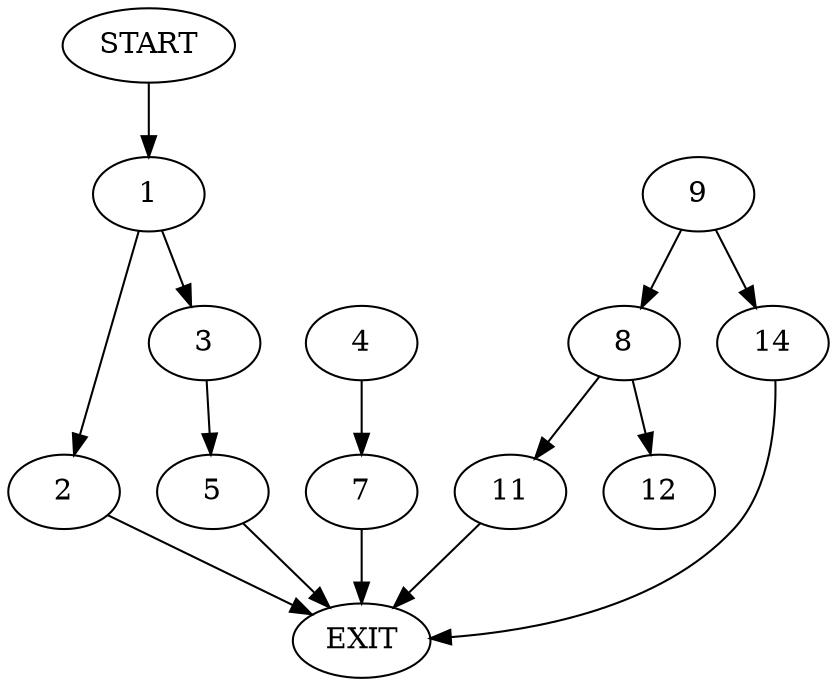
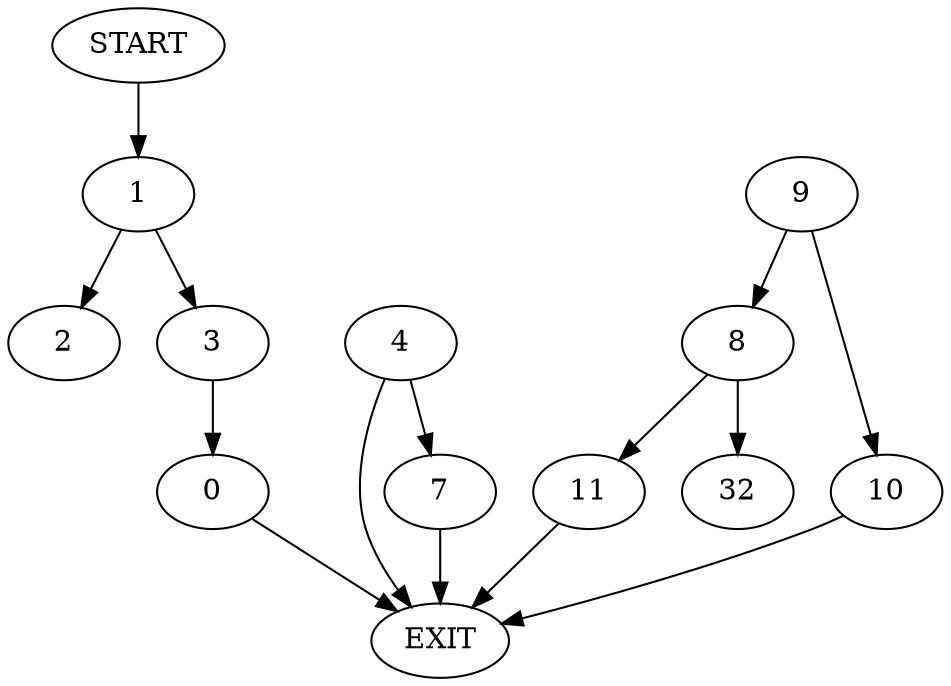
(773, 343) -> (887, 492)
(213, 492) -> (213, 492)
(659, 492) -> (738, 492)
(200, 560) -> (360, 487)
